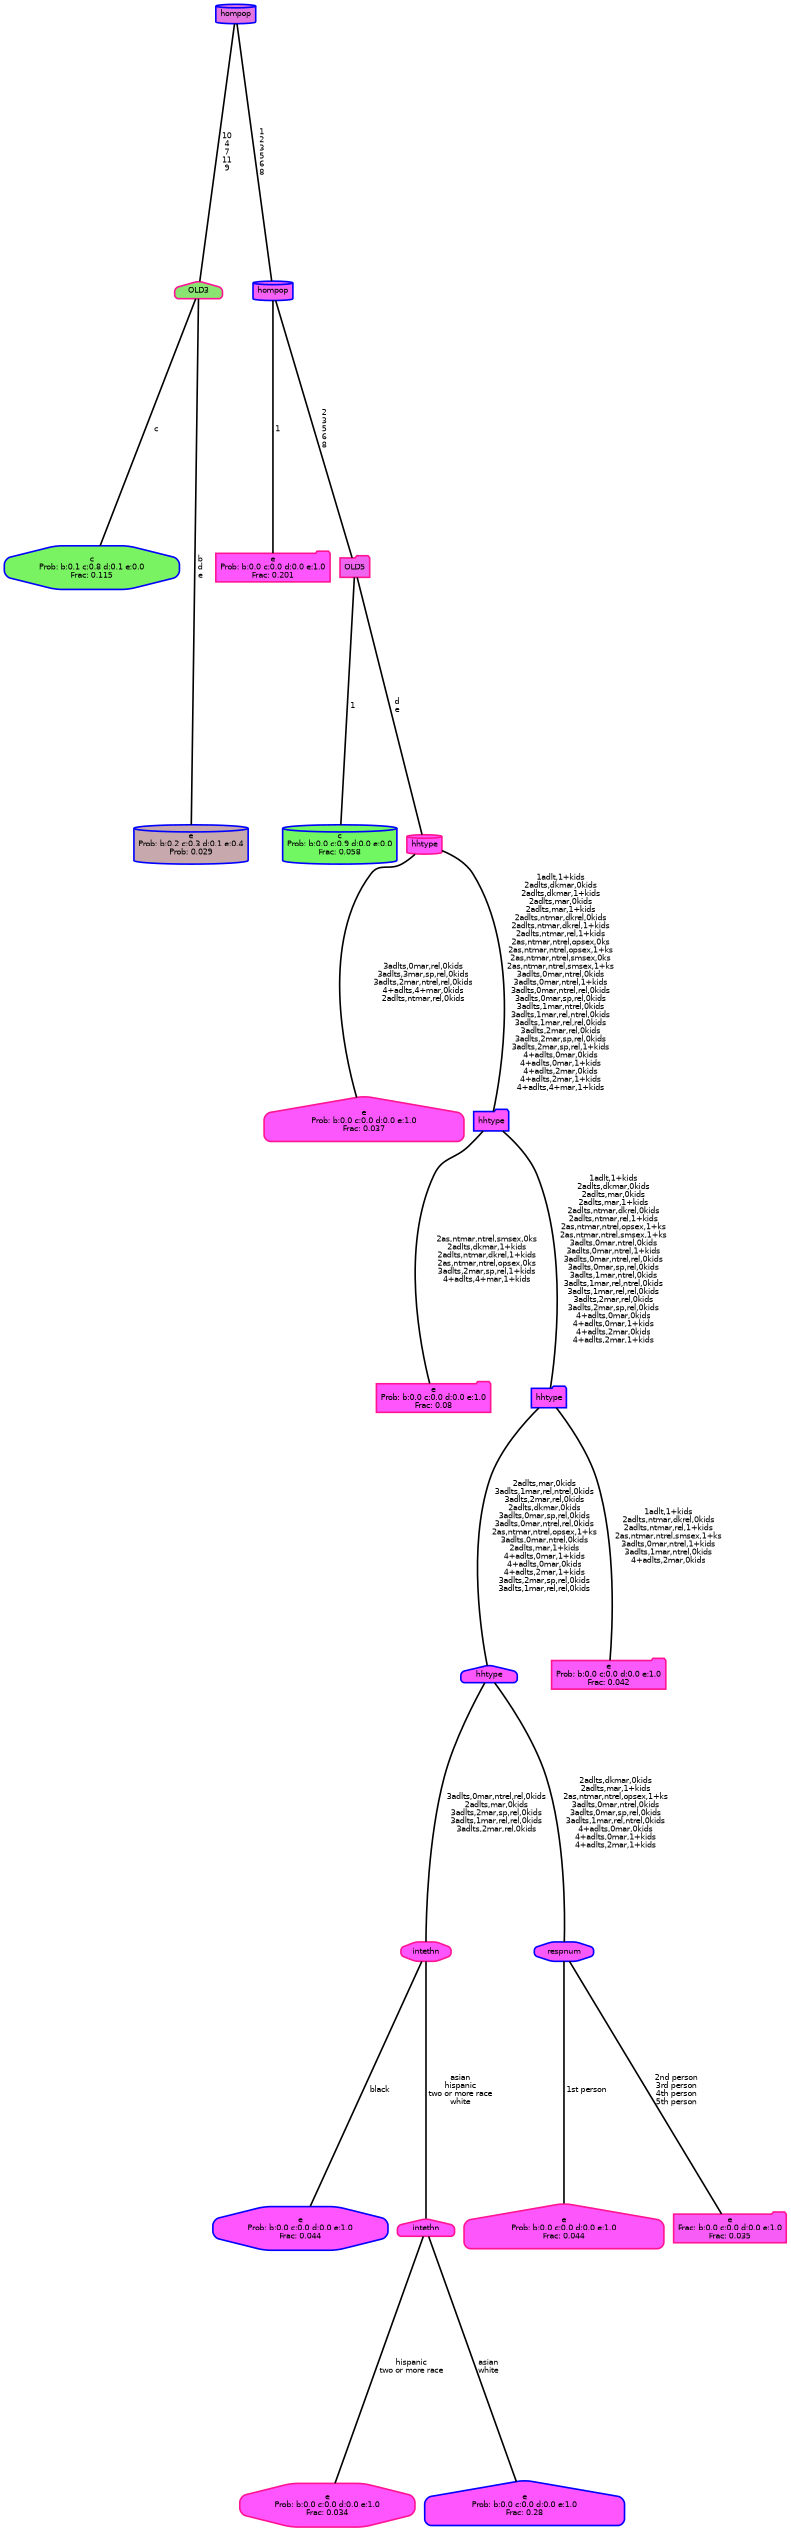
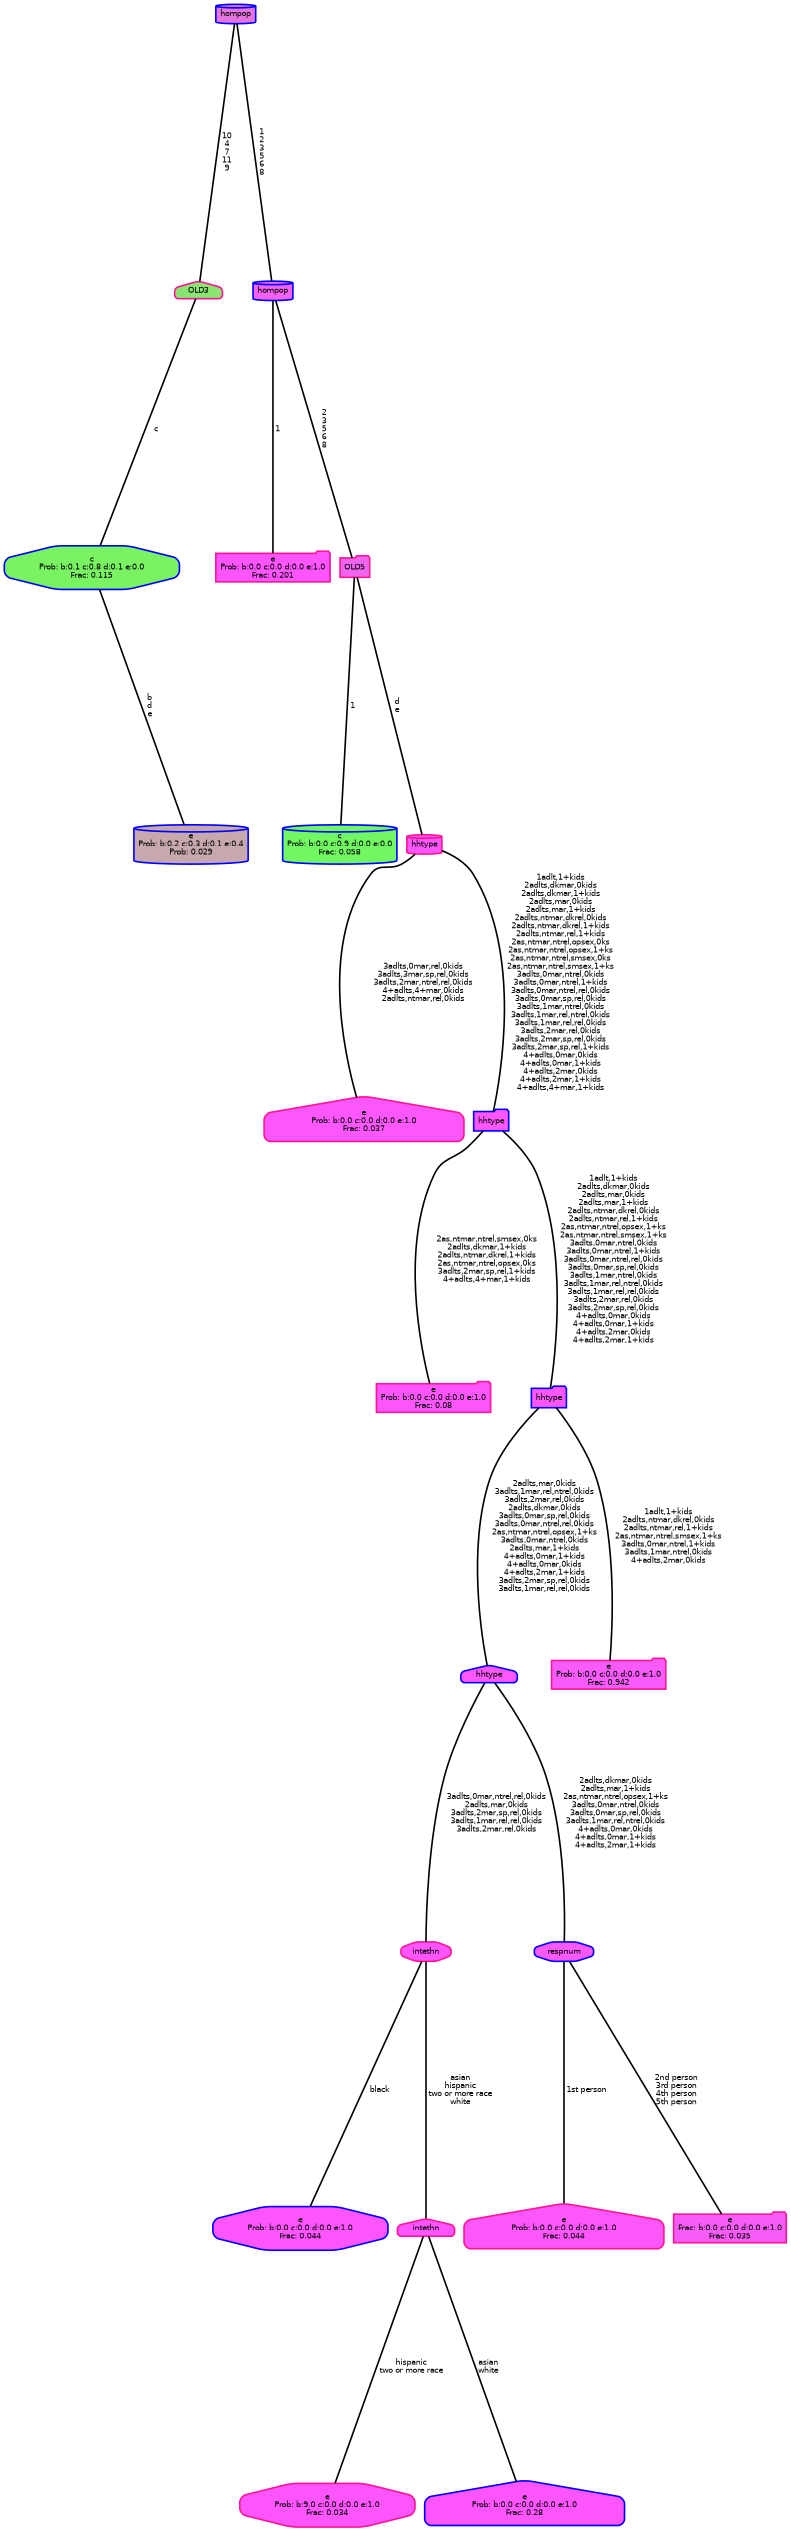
(195, 562) -> (142, 707)
(609, 1675) -> (609, 1675)
(327, 2505) -> (327, 2505)
